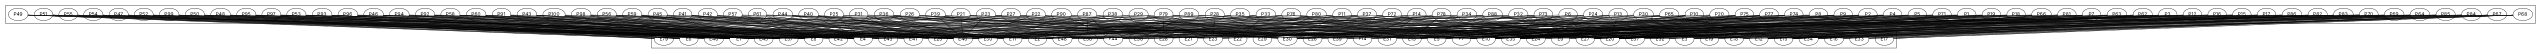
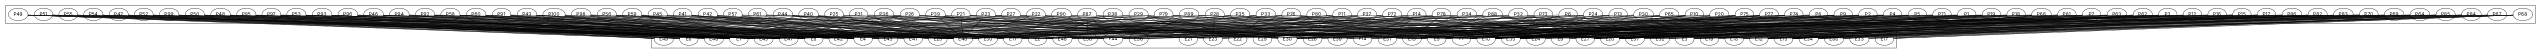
none -> (773, 27)
(1476, 27) -> (1602, 27)
(664, 39) -> (664, 39)
(789, 39) -> (789, 39)
(1164, 39) -> none
(1834, 39) -> (1834, 39)
